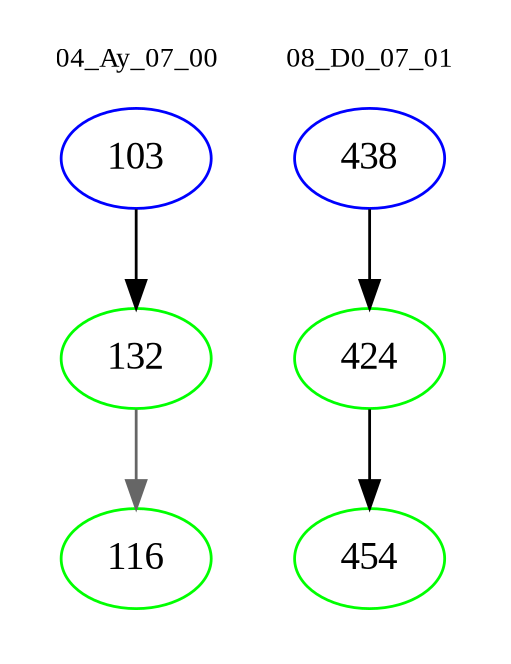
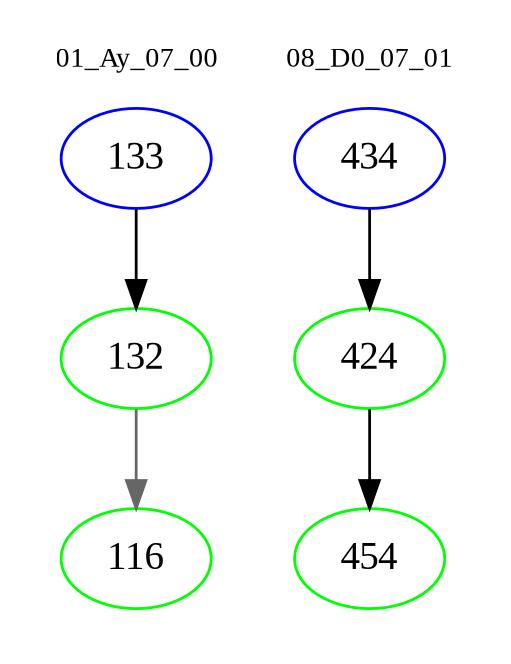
(138, 60) -> (138, 60)
(136, 158) -> (136, 158)
(370, 158) -> (370, 158)
